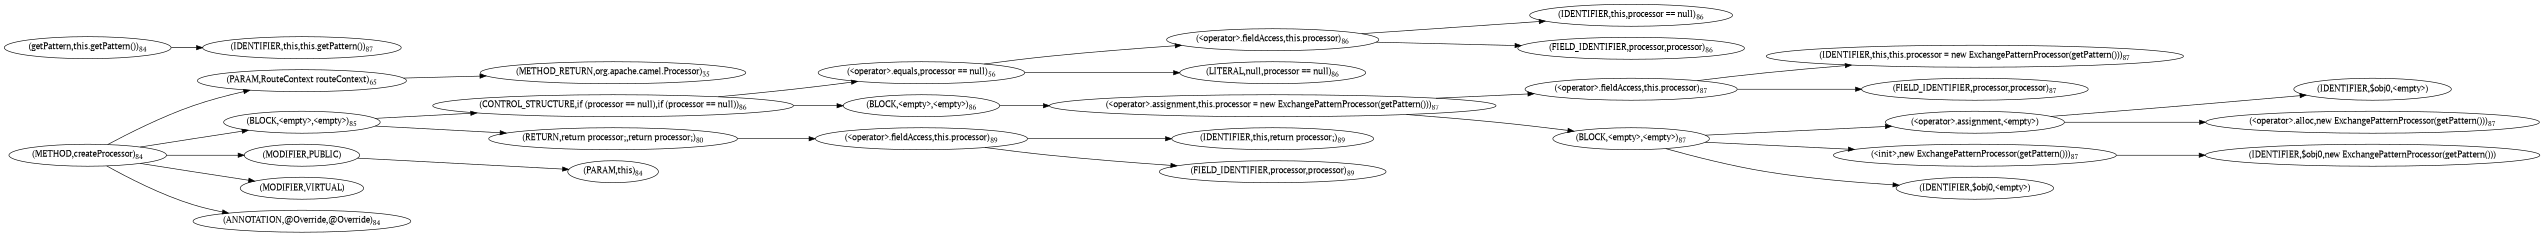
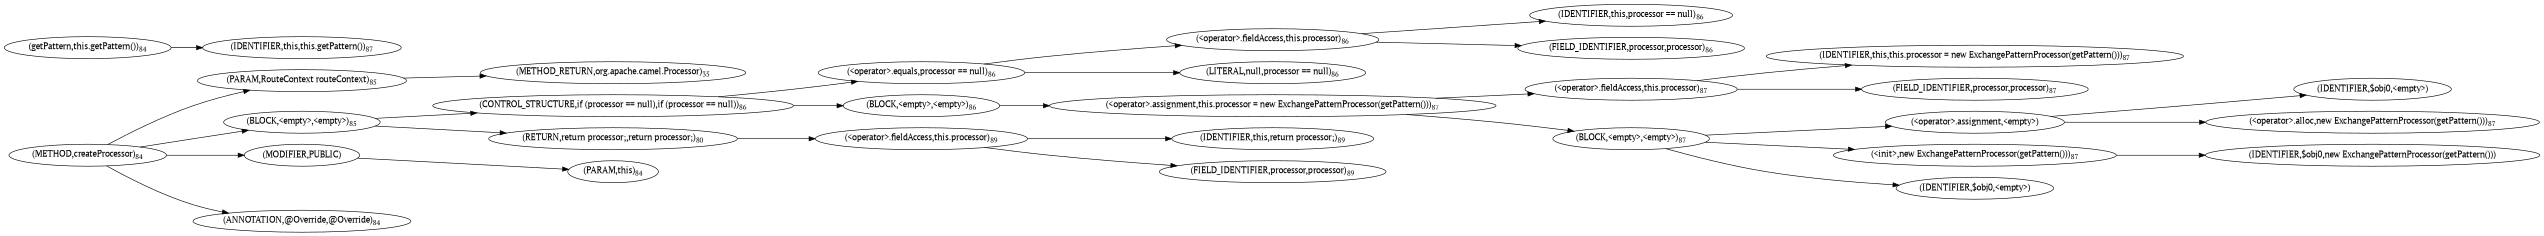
(992, 72) -> (992, 72)
(373, 80) -> (373, 80)
(302, 188) -> none
